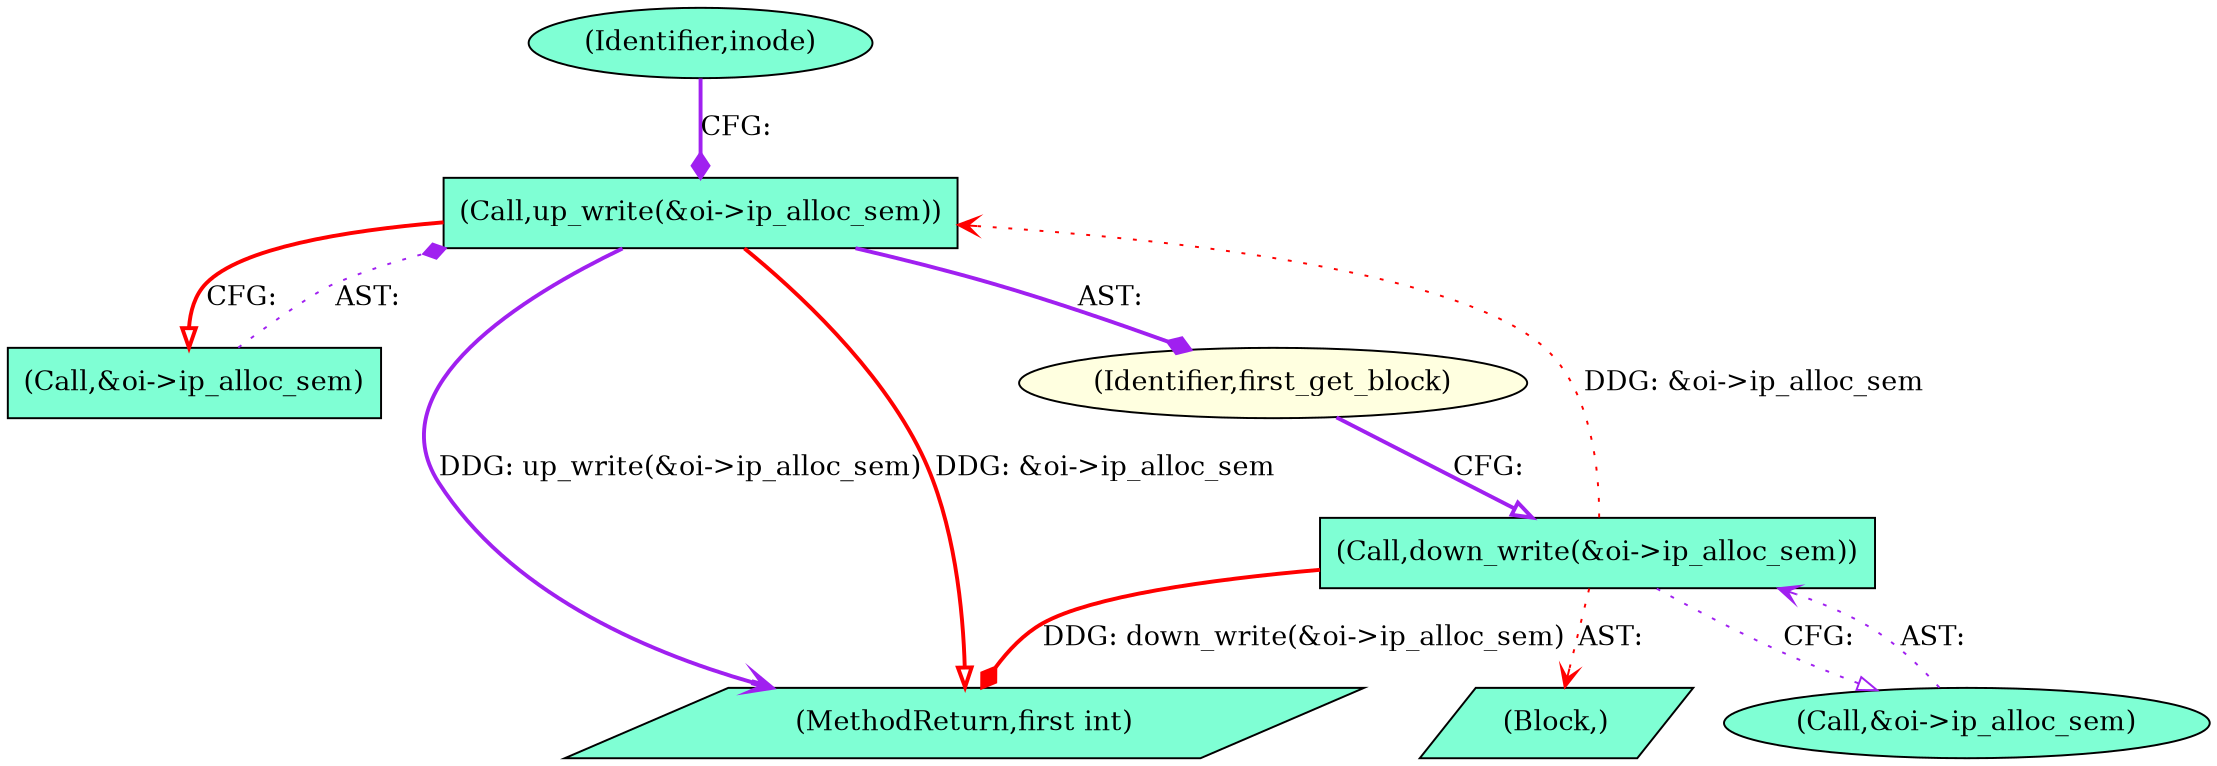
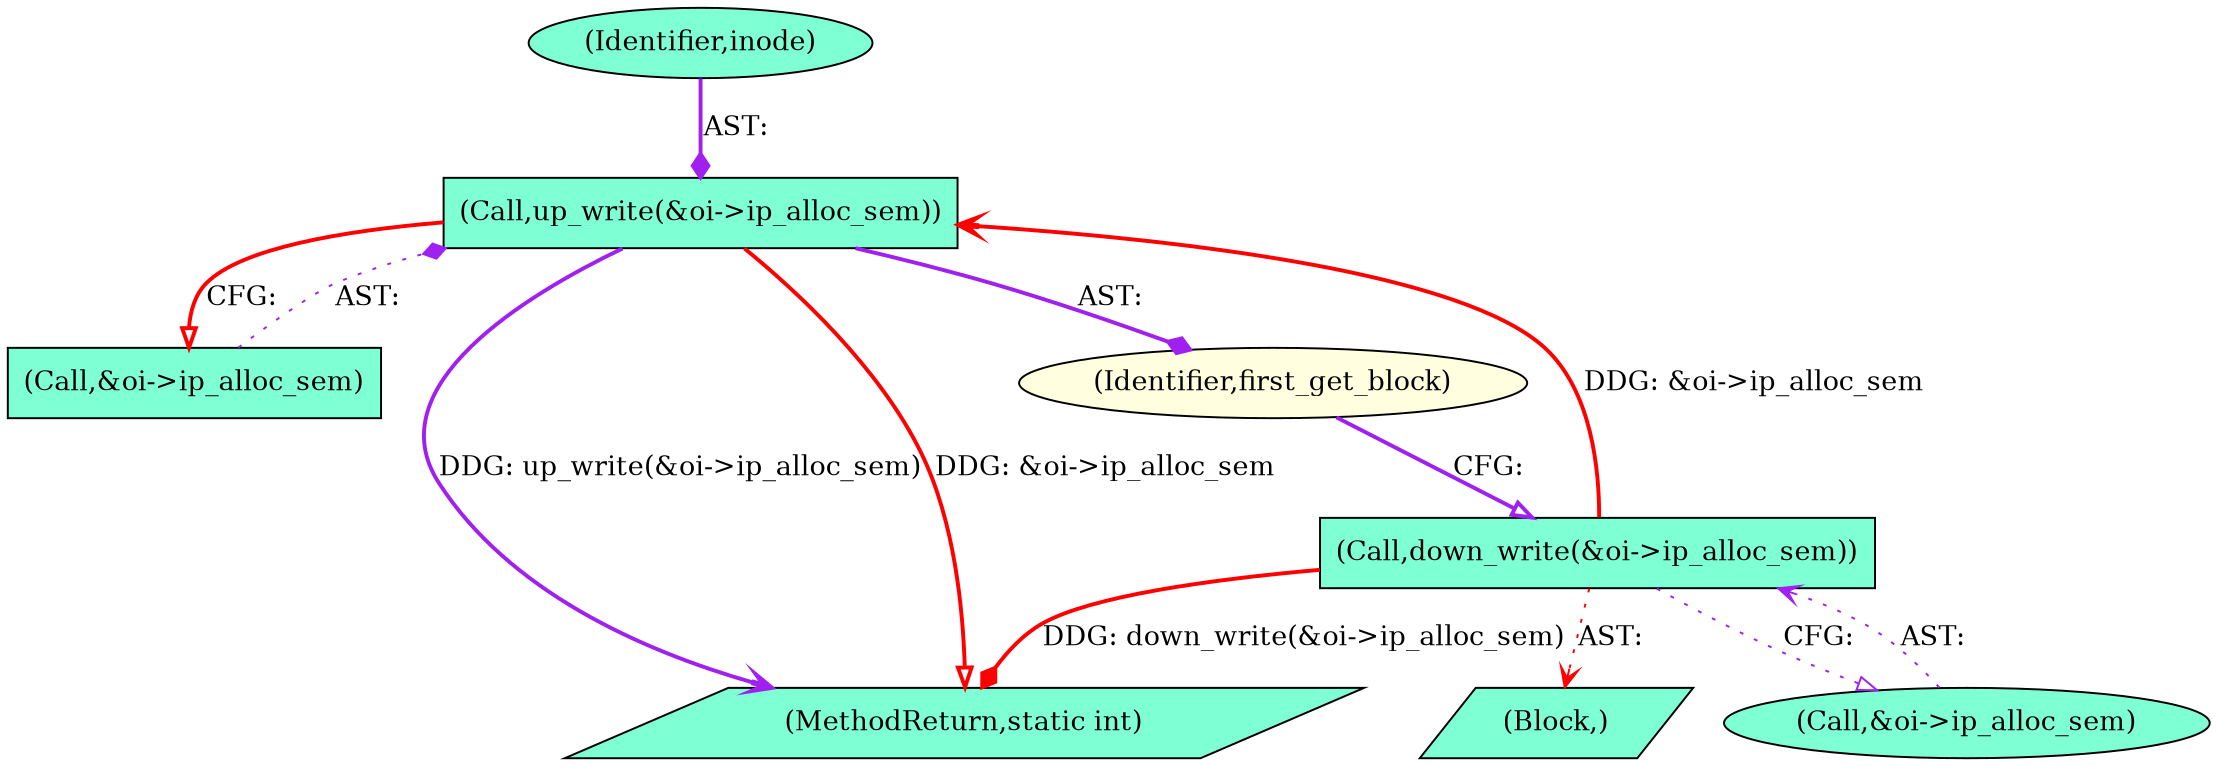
(741, 128) -> (741, 128)
(1359, 275) -> (1359, 275)
(964, 723) -> (964, 723)
